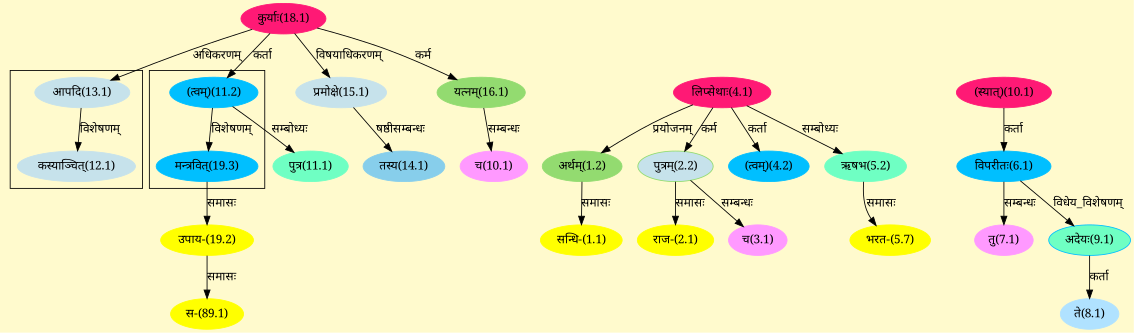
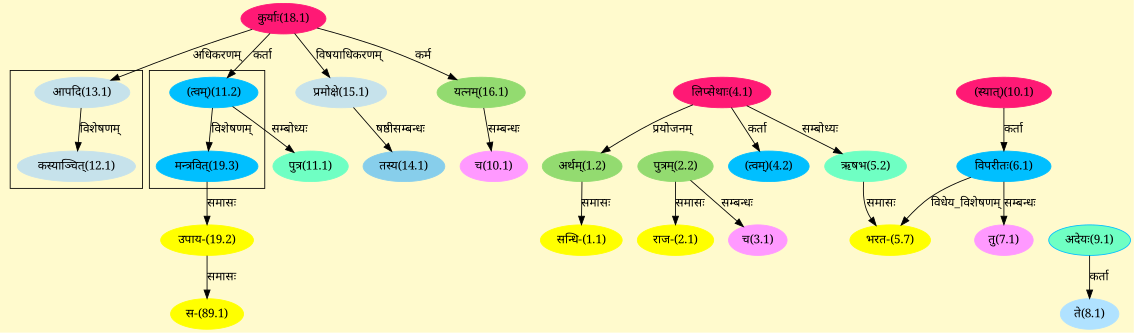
(701, 126) -> none
(675, 166) -> (675, 166)
(1044, 200) -> (936, 194)
